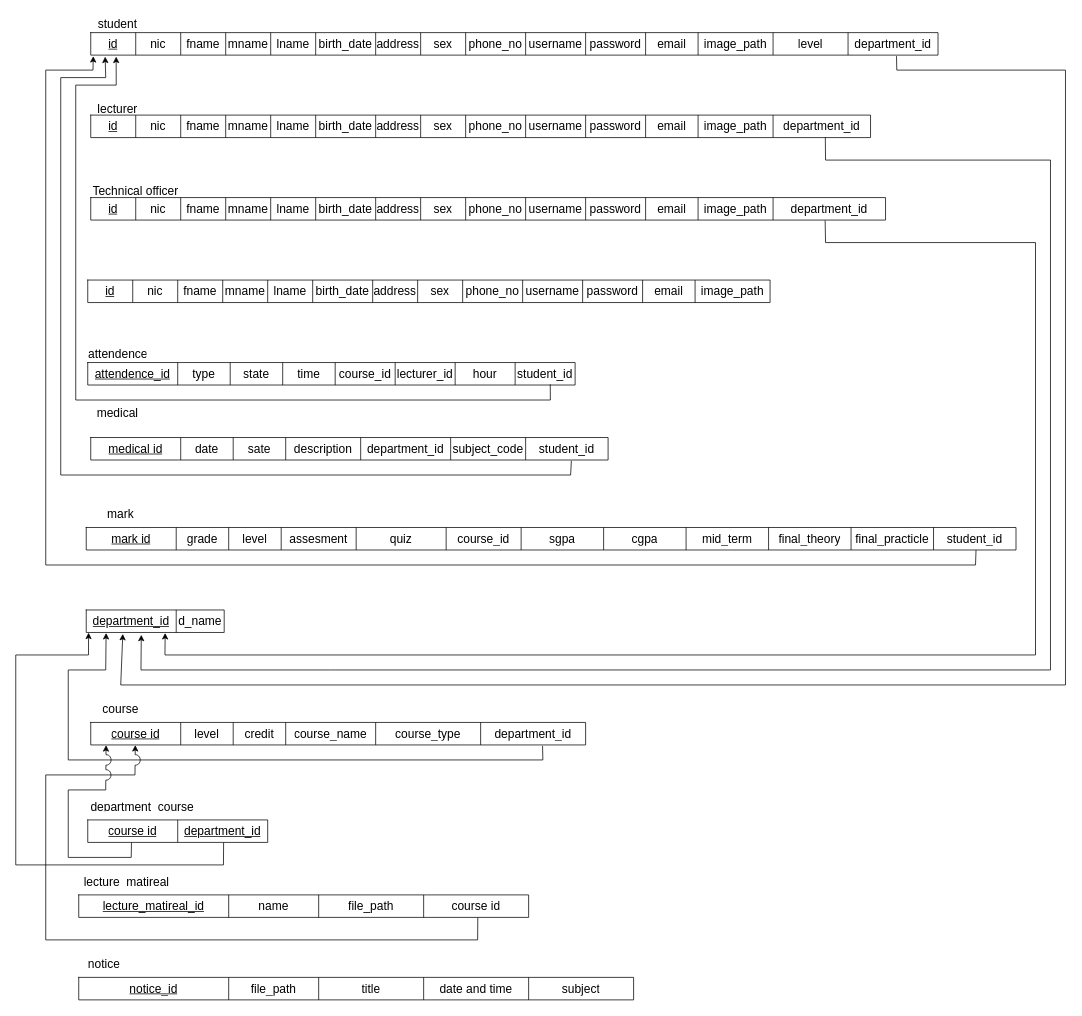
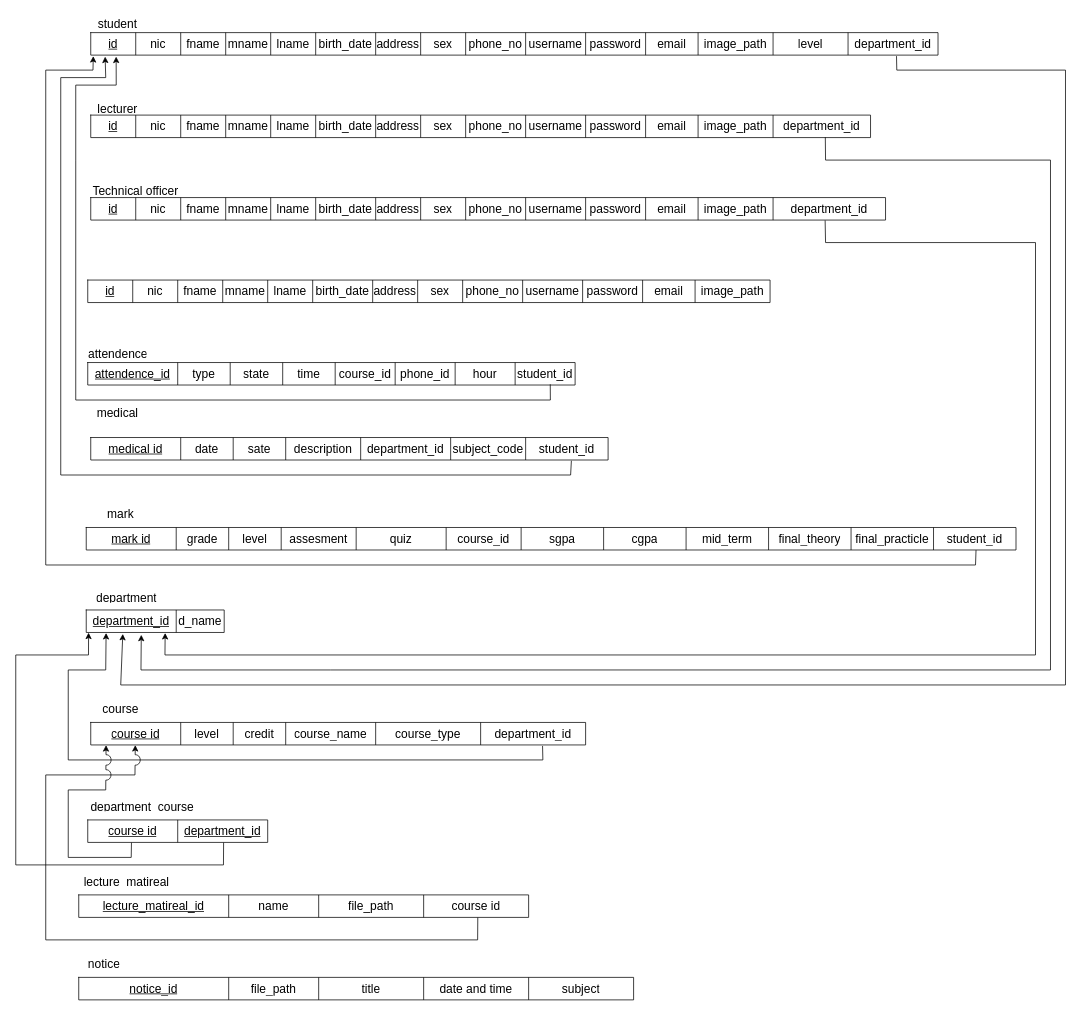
(425, 374) -> (425, 374)
none -> (126, 597)
